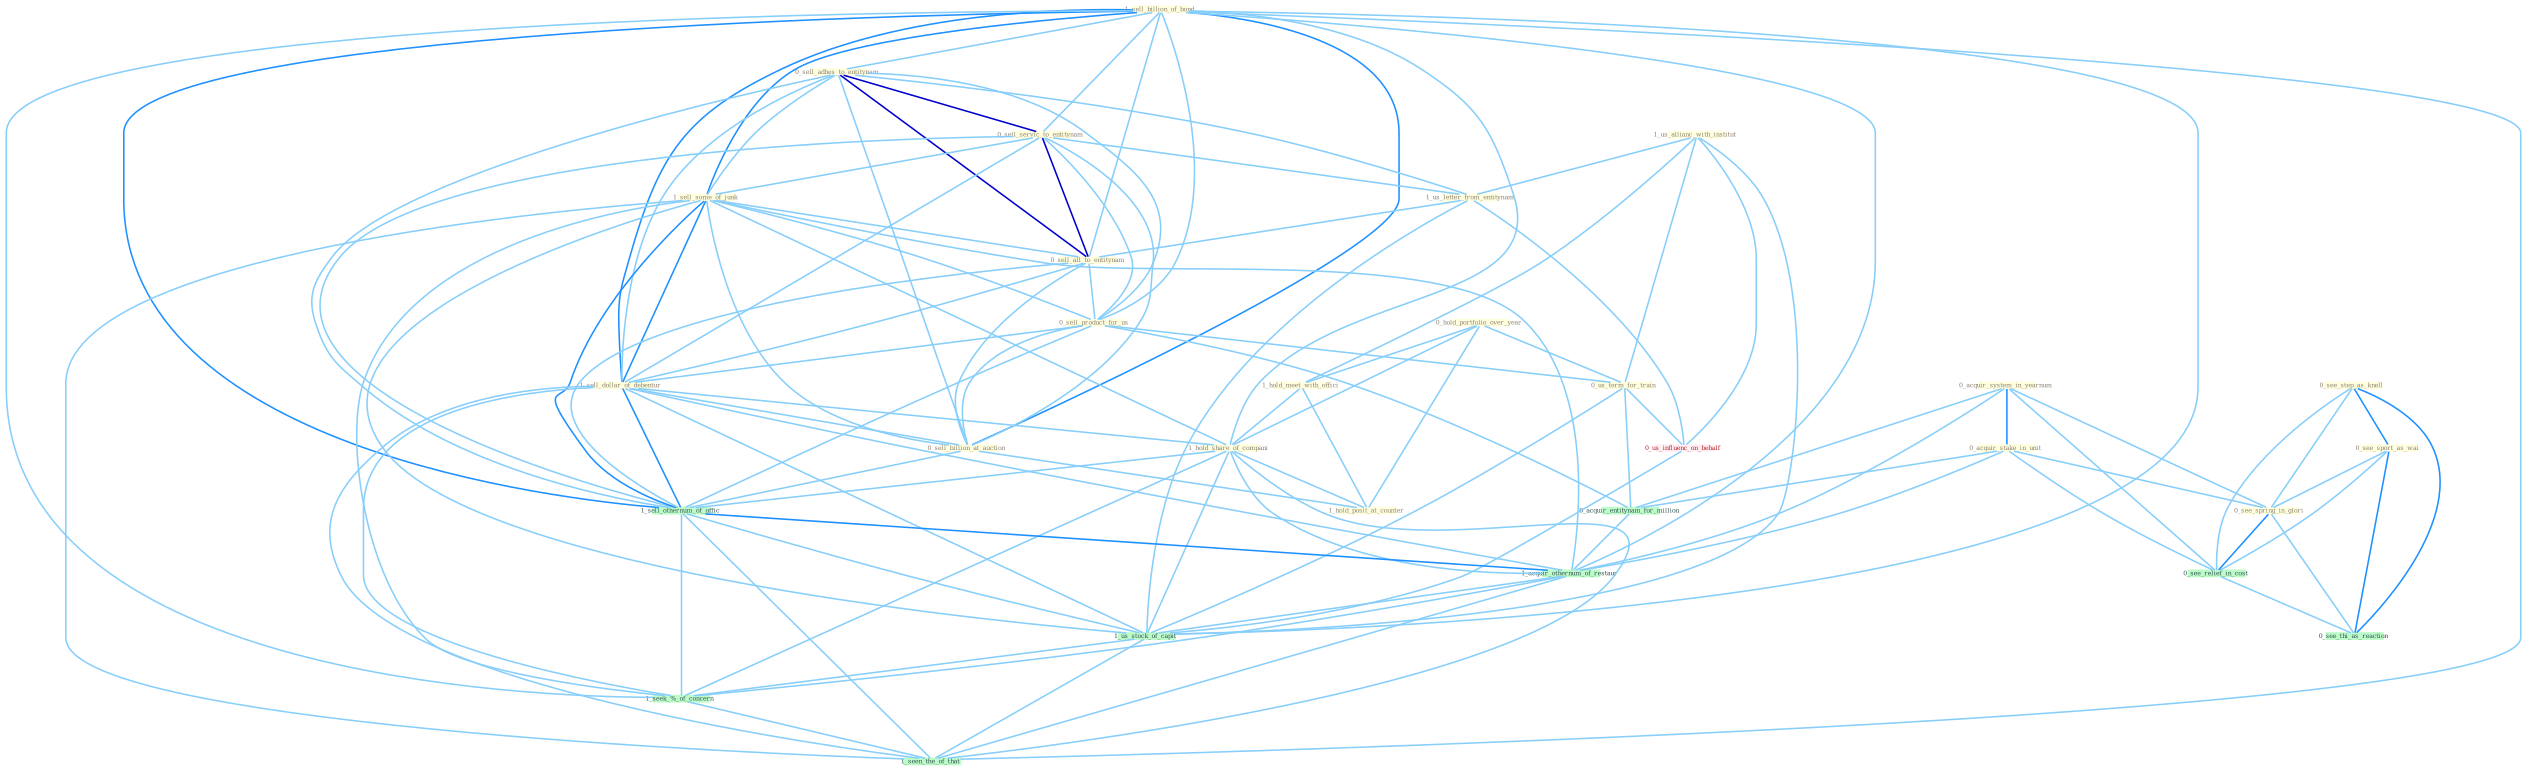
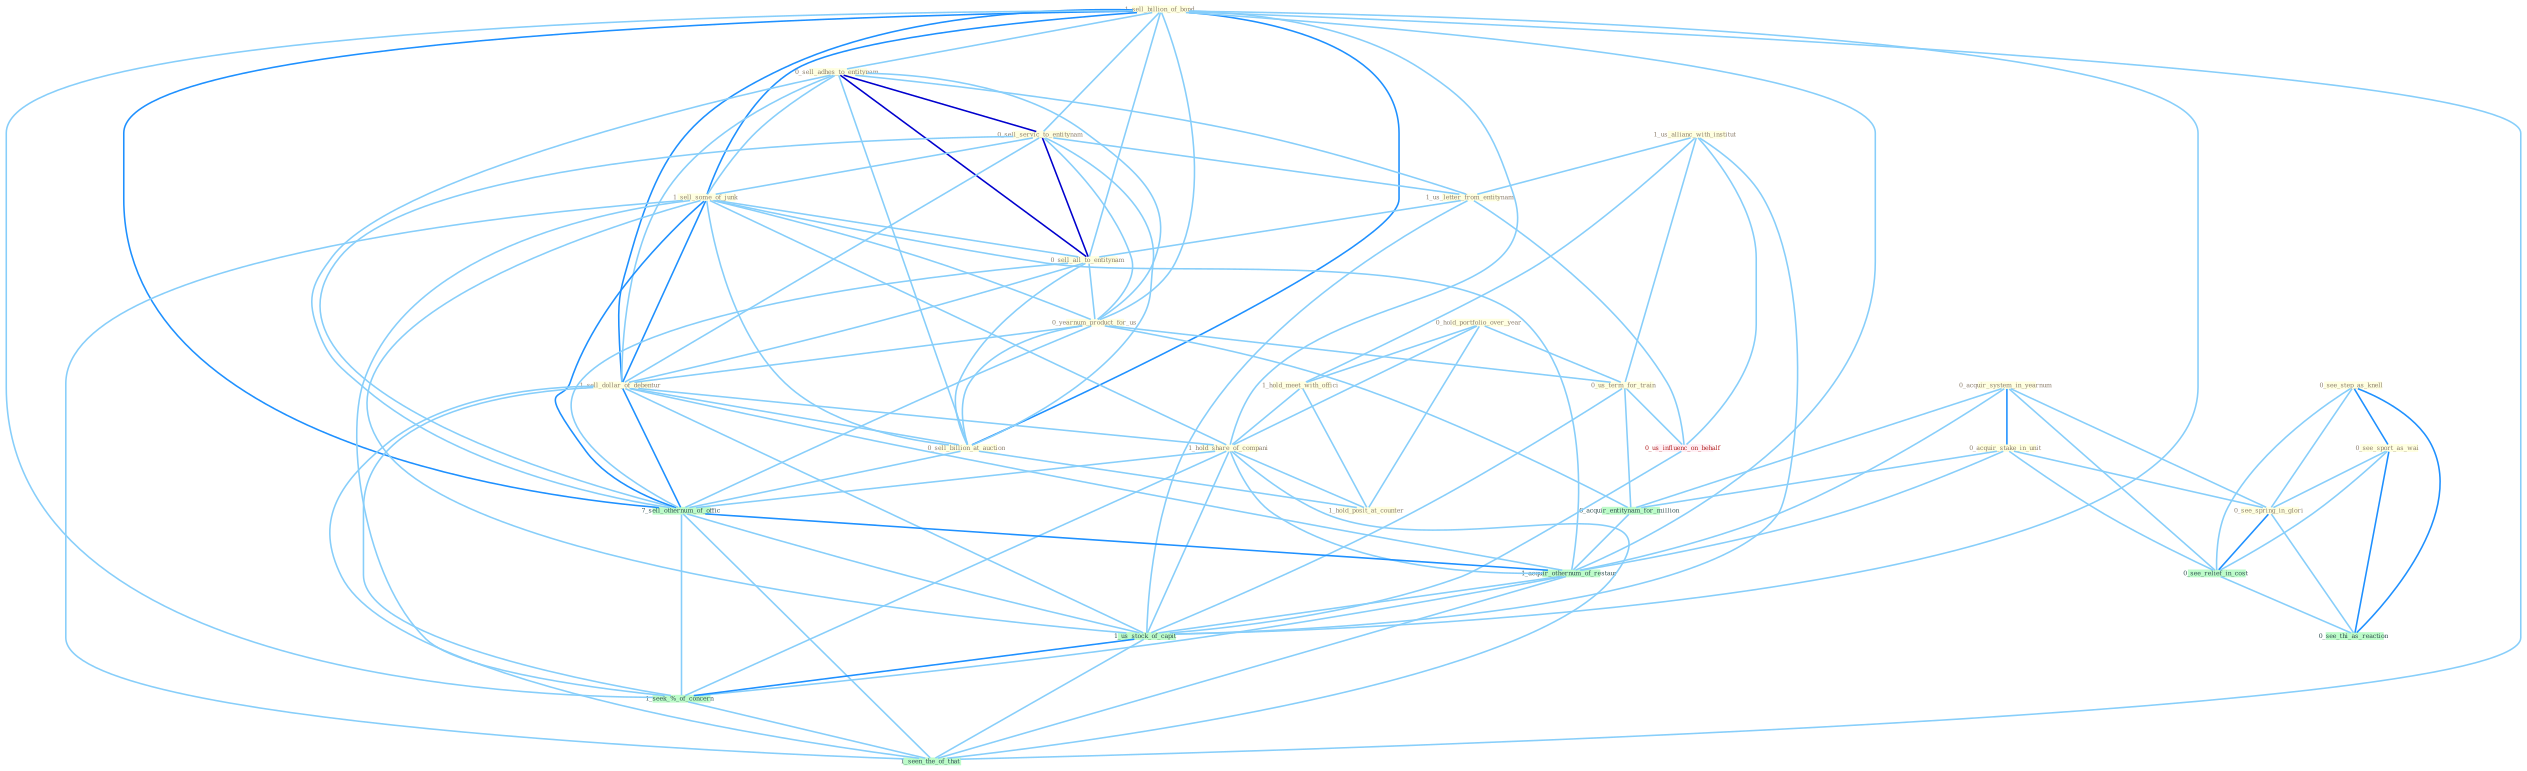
(1095, 323) -> (1095, 323)
(682, 511) -> (682, 511)
(914, 667) -> (914, 667)
